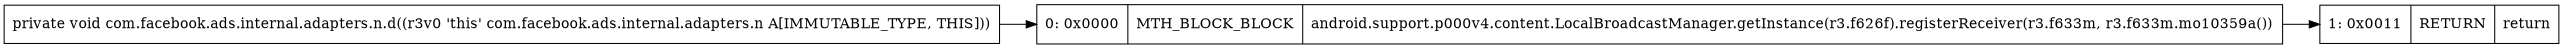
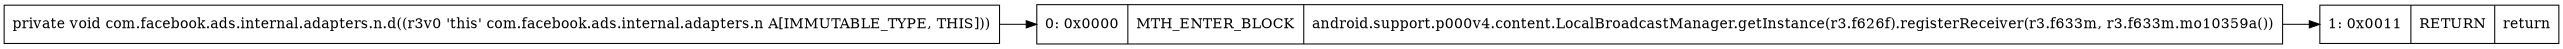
(1215, 24) -> (1216, 24)
